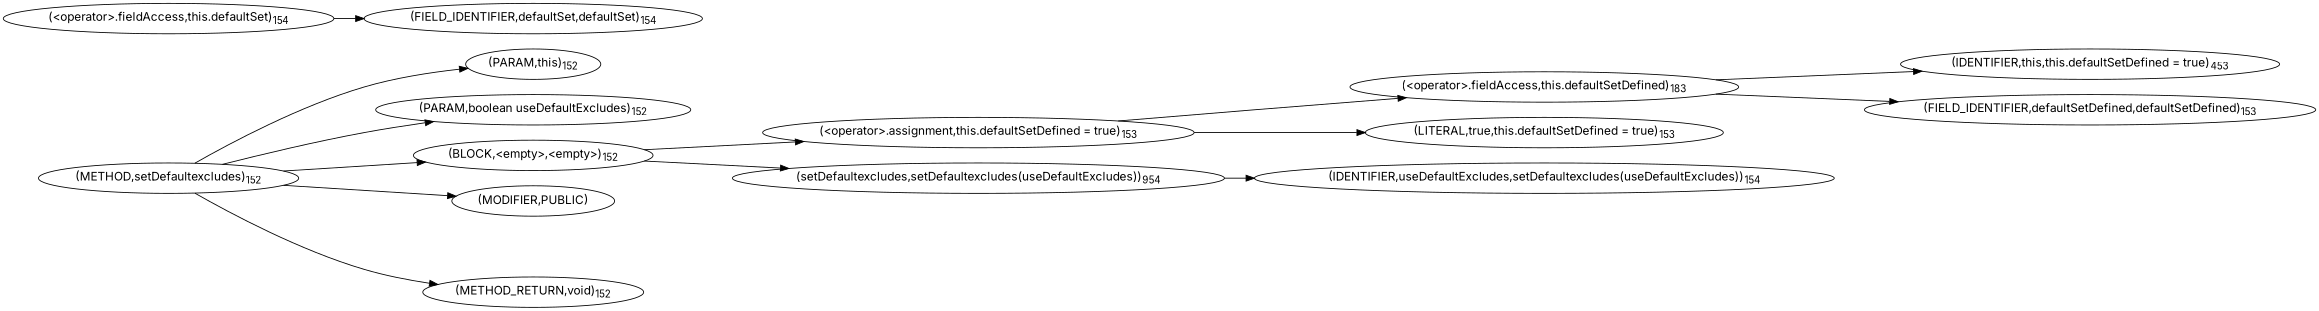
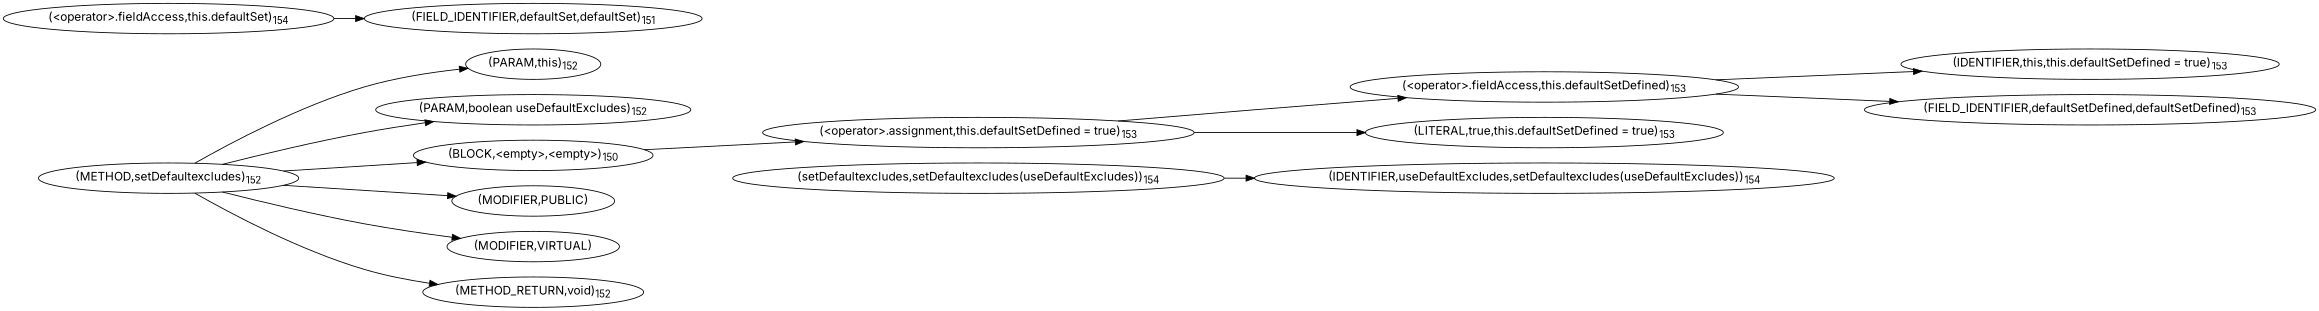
(648, 17) -> (648, 17)
(2220, 63) -> (2220, 63)
(1679, 86) -> (1679, 86)
(610, 154) -> (610, 154)
(712, 165) -> none
(1151, 177) -> (1151, 177)
none -> (533, 247)
